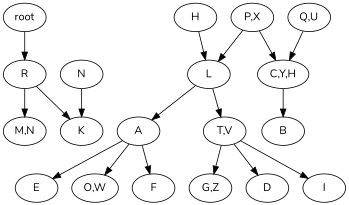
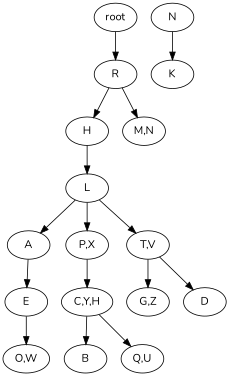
(298, 42) -> (112, 328)
(233, 43) -> (87, 213)
(50, 100) -> (103, 99)
(119, 156) -> (26, 326)
(154, 188) -> none
(324, 188) -> none
